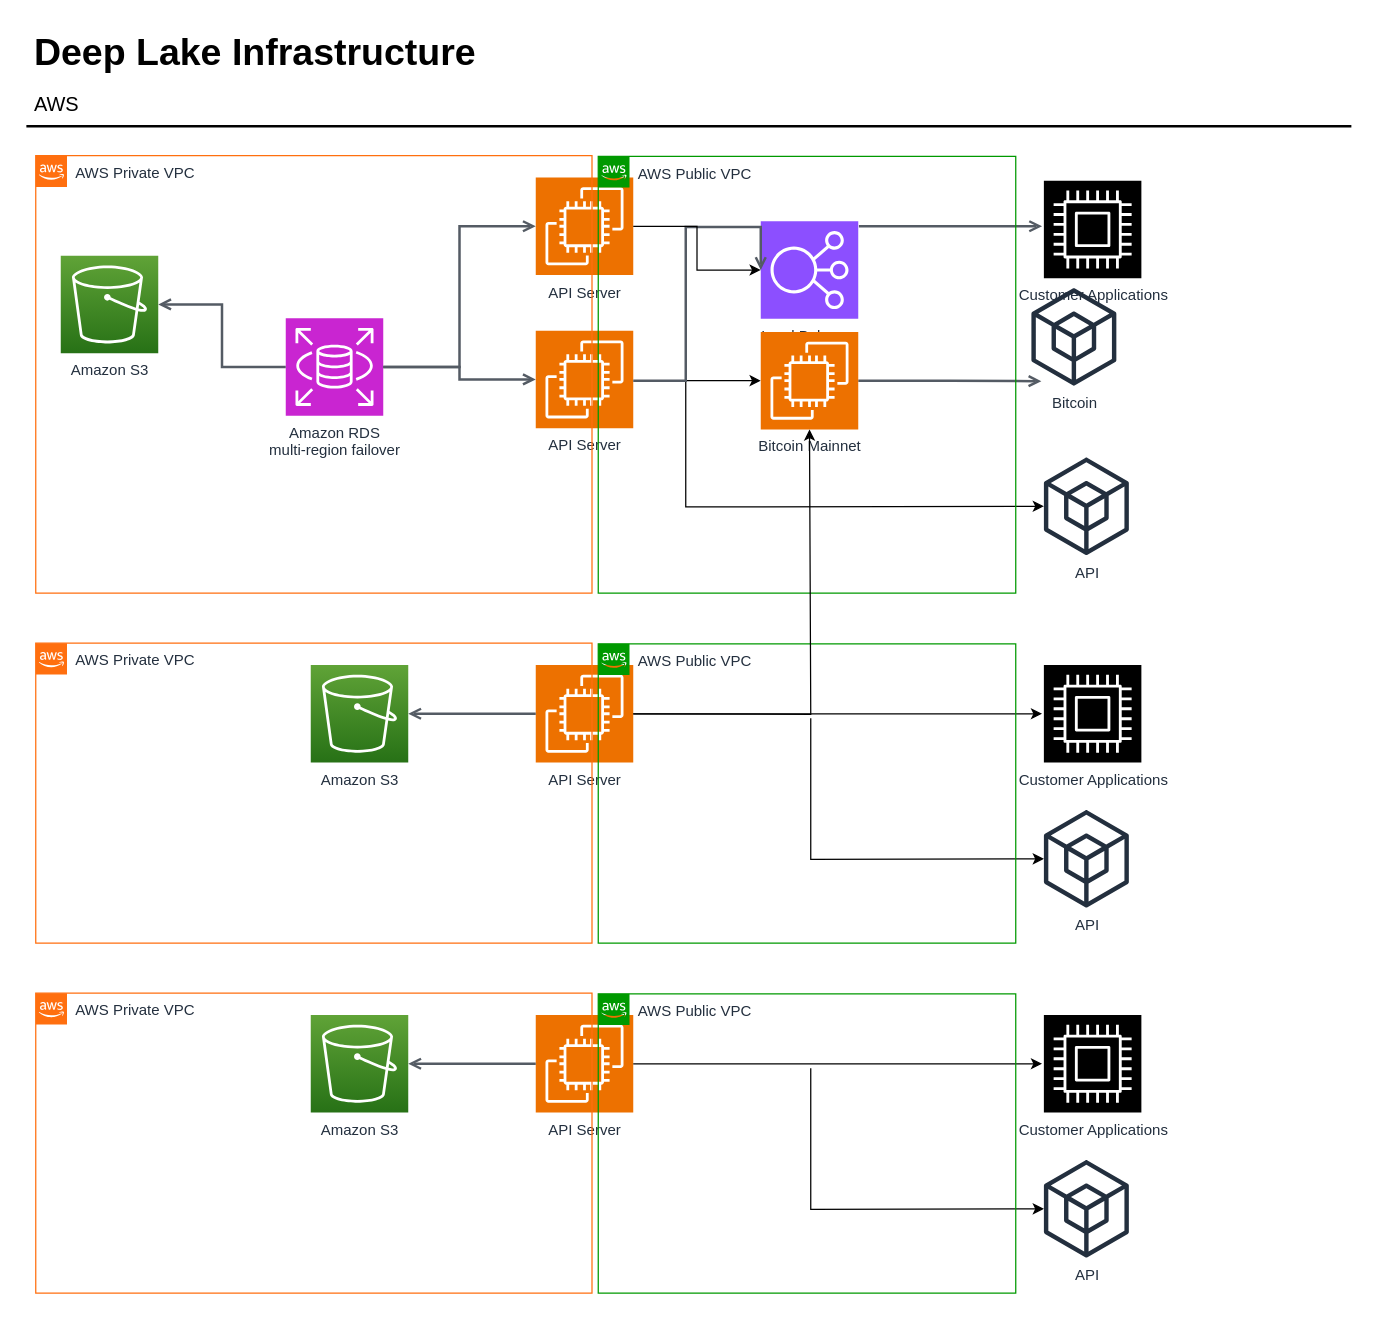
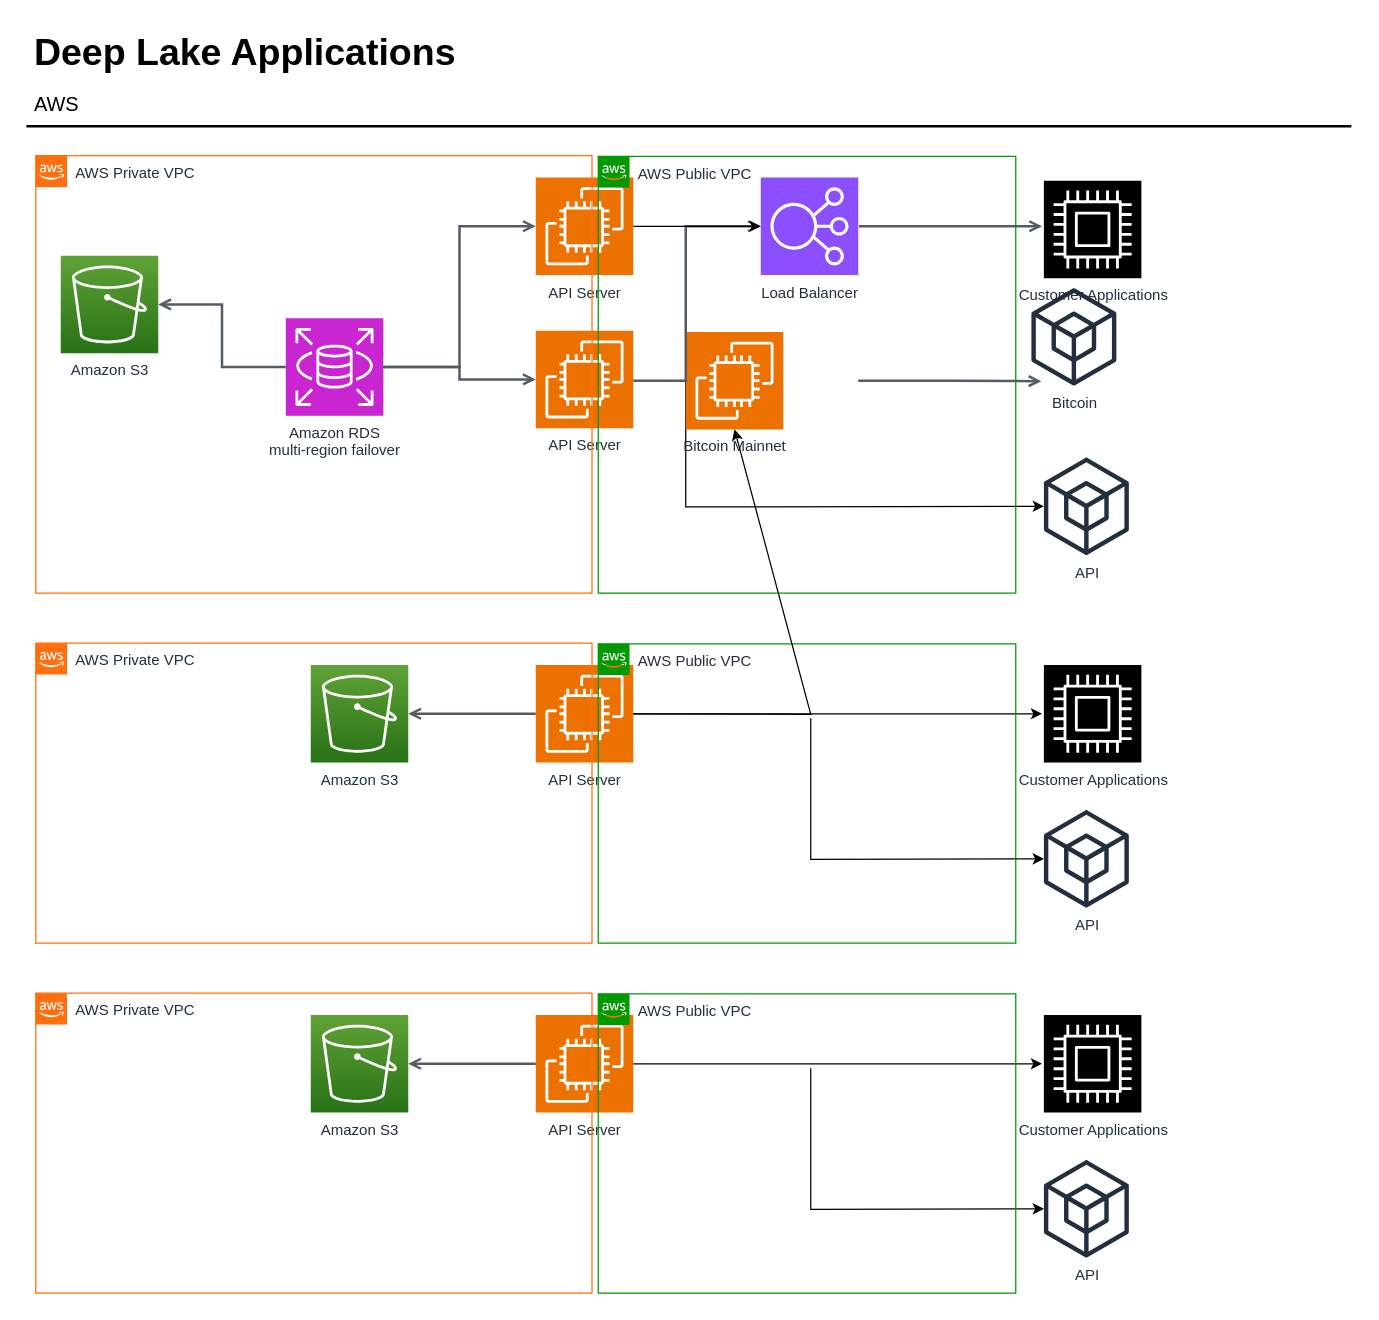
(277, 53) -> (241, 53)
(809, 270) -> (809, 226)
(809, 381) -> (734, 381)
